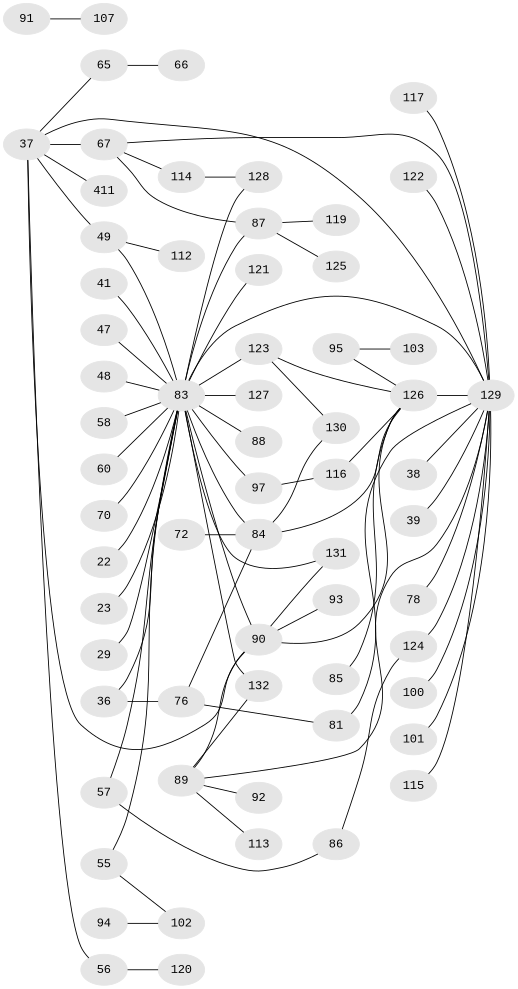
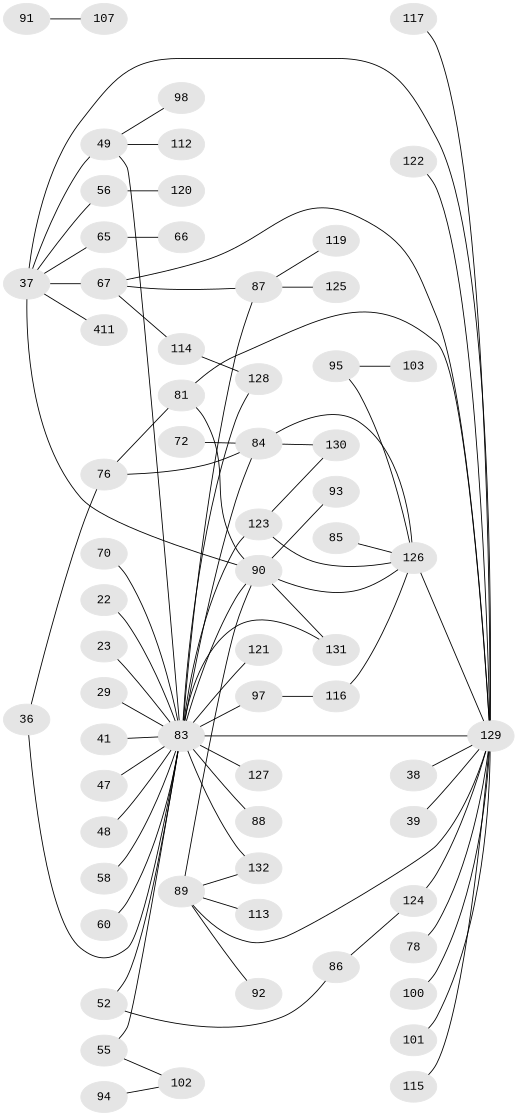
none -> (181, 98)
none -> (221, 495)
(104, 793) -> (104, 1004)
